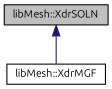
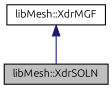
(56, 50) -> (56, 50)
